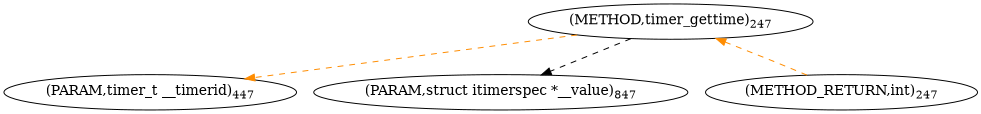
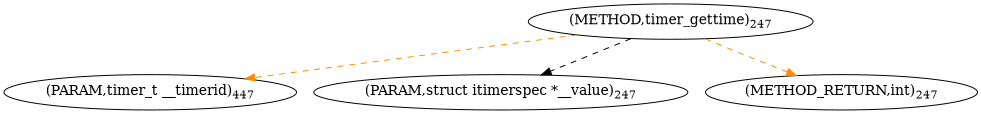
(766, 58) -> (746, 56)
(625, 91) -> (625, 91)
